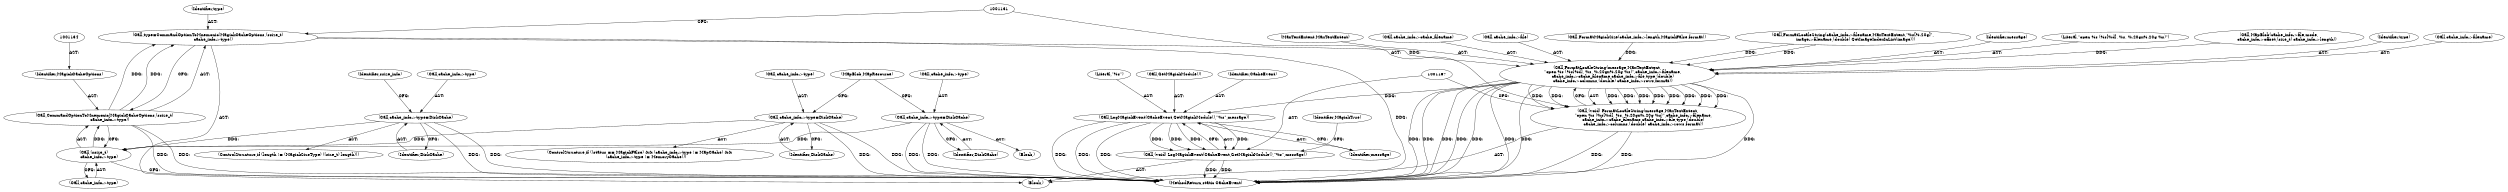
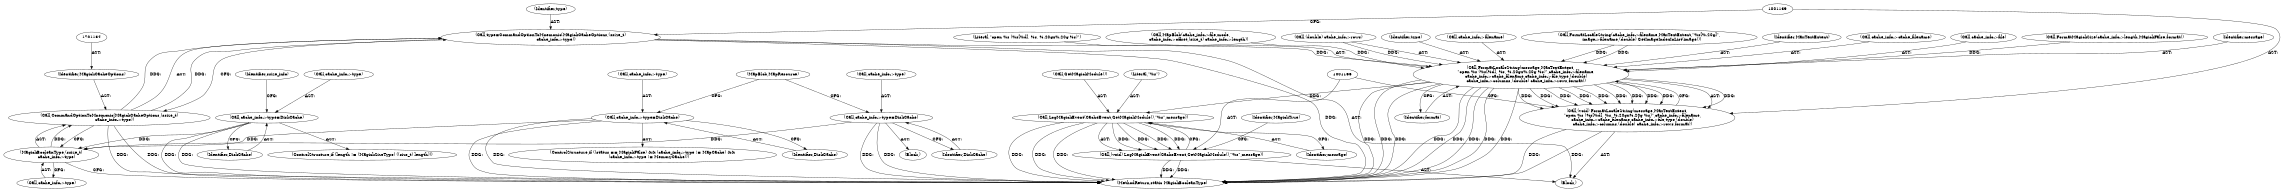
(999, 9) -> (1778, 9)
(69, 37) -> (92, 37)
(1315, 37) -> (1802, 37)
none -> (1329, 37)
(1253, 74) -> none
(1437, 74) -> (1342, 74)
none -> (1422, 118)
(94, 155) -> (51, 155)
(1206, 183) -> (1162, 183)
